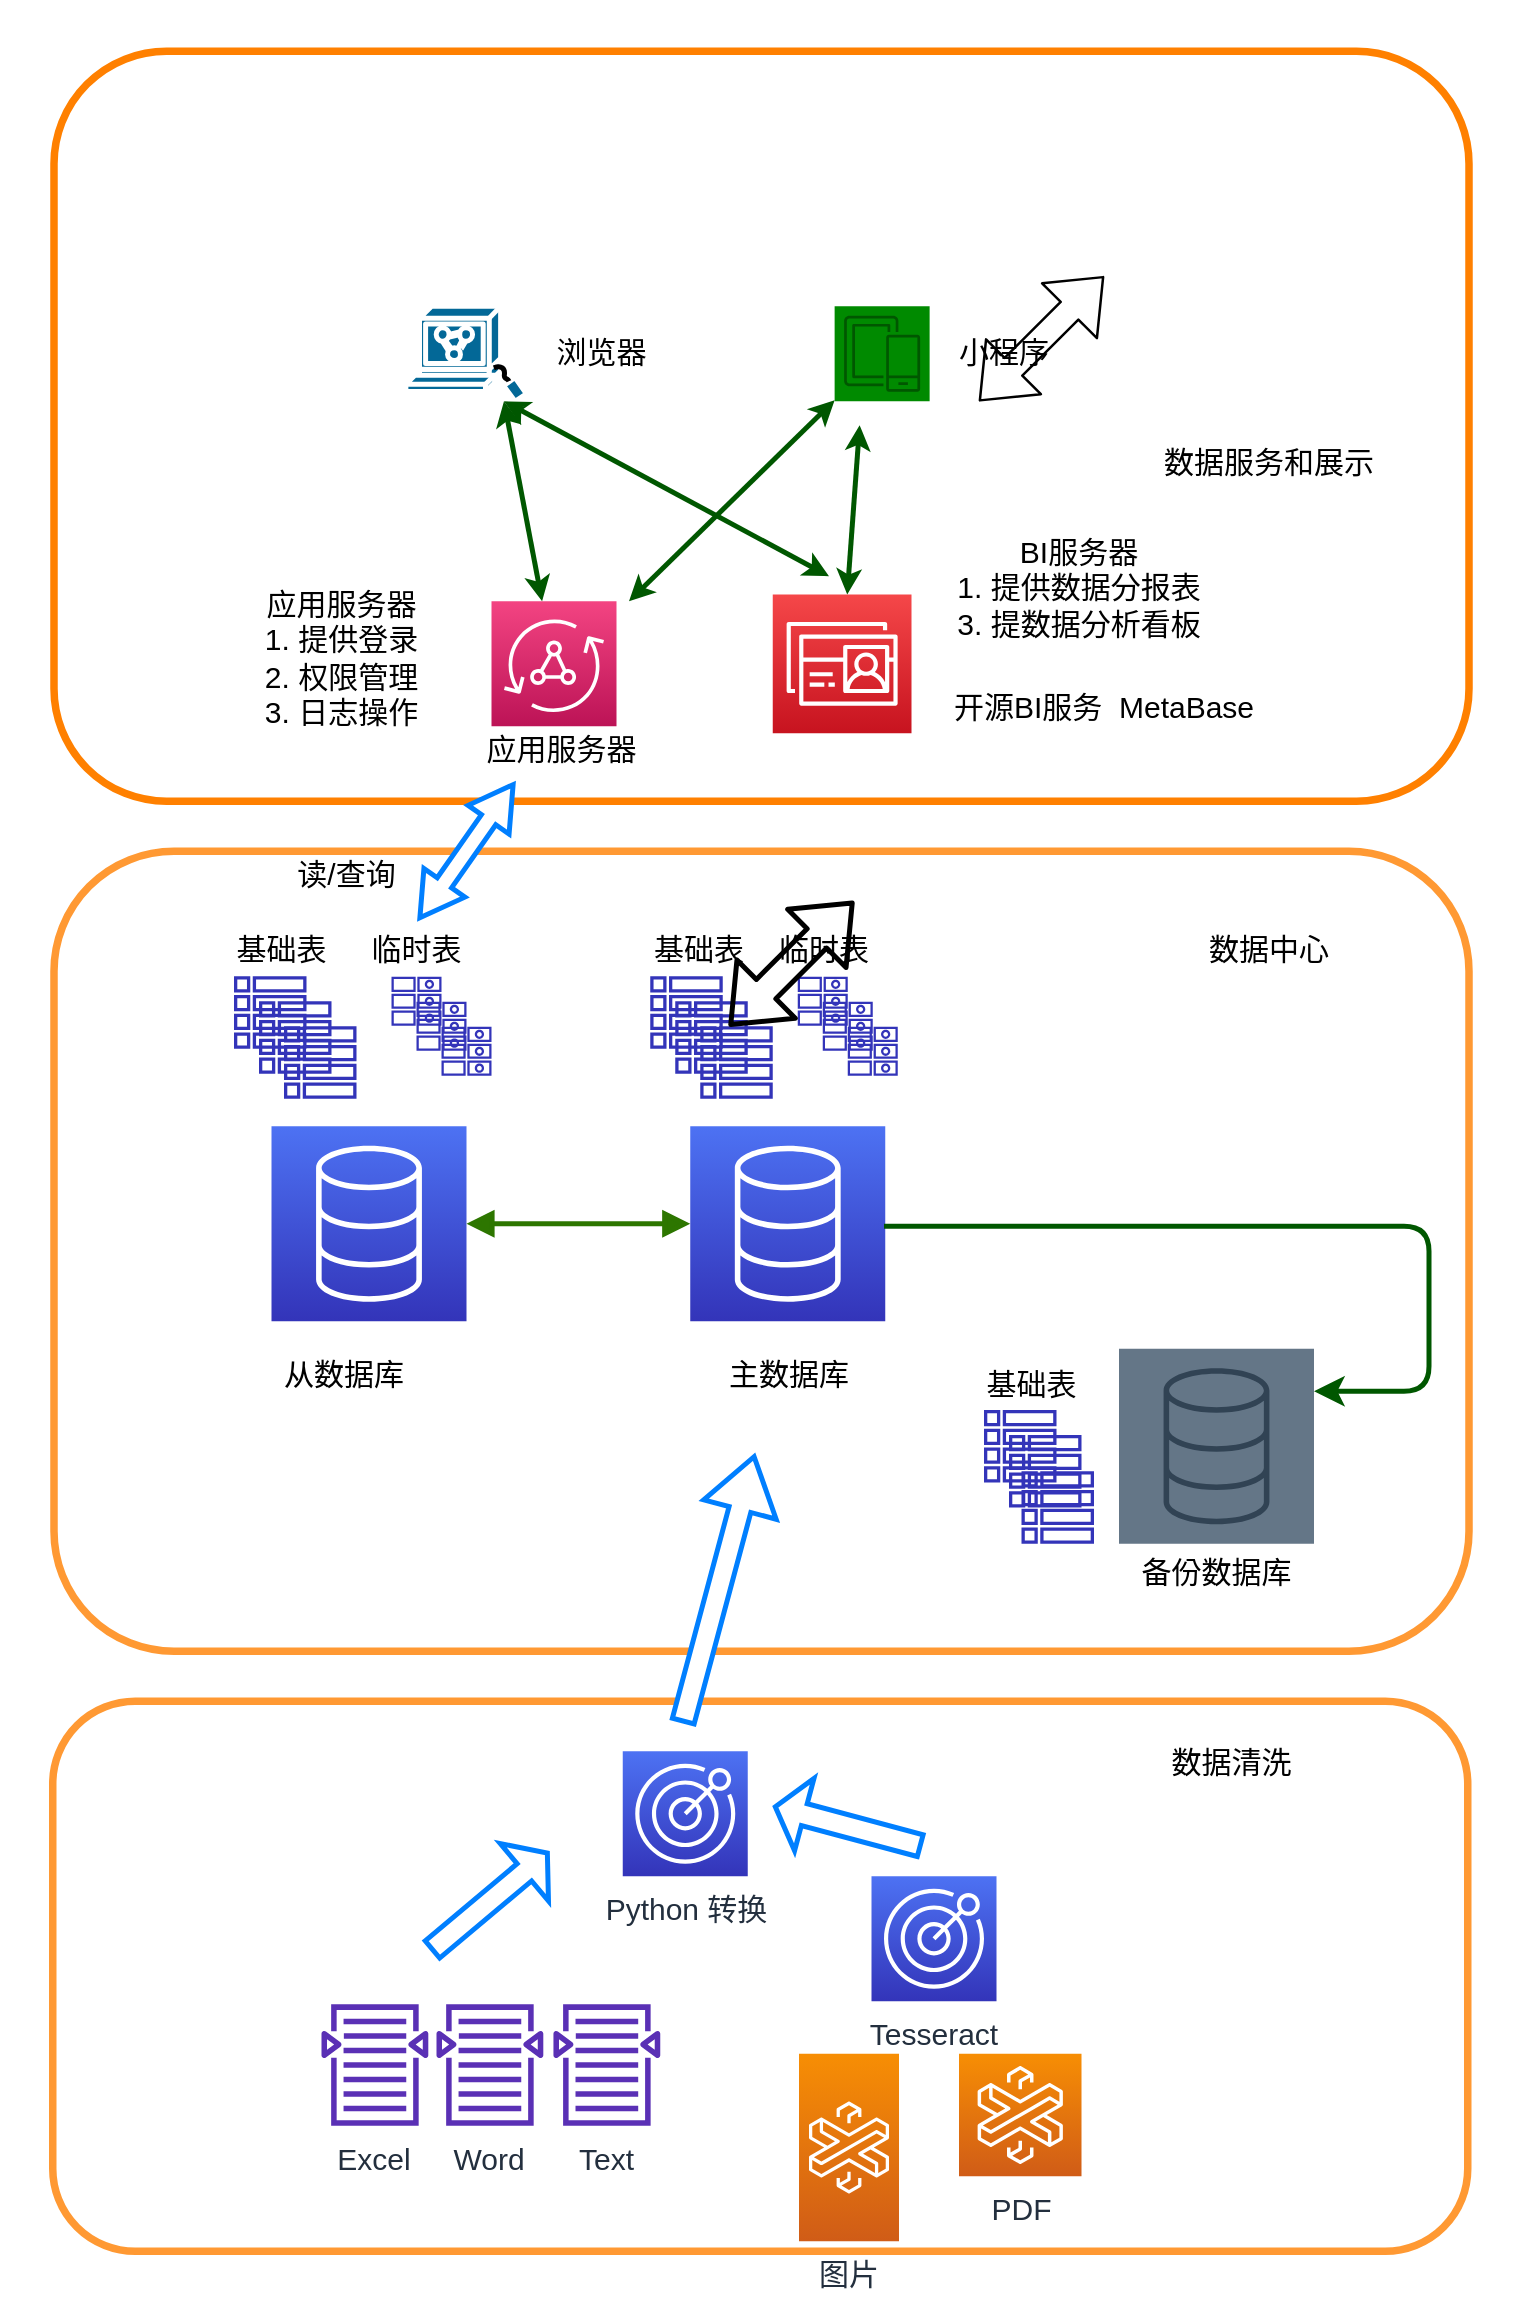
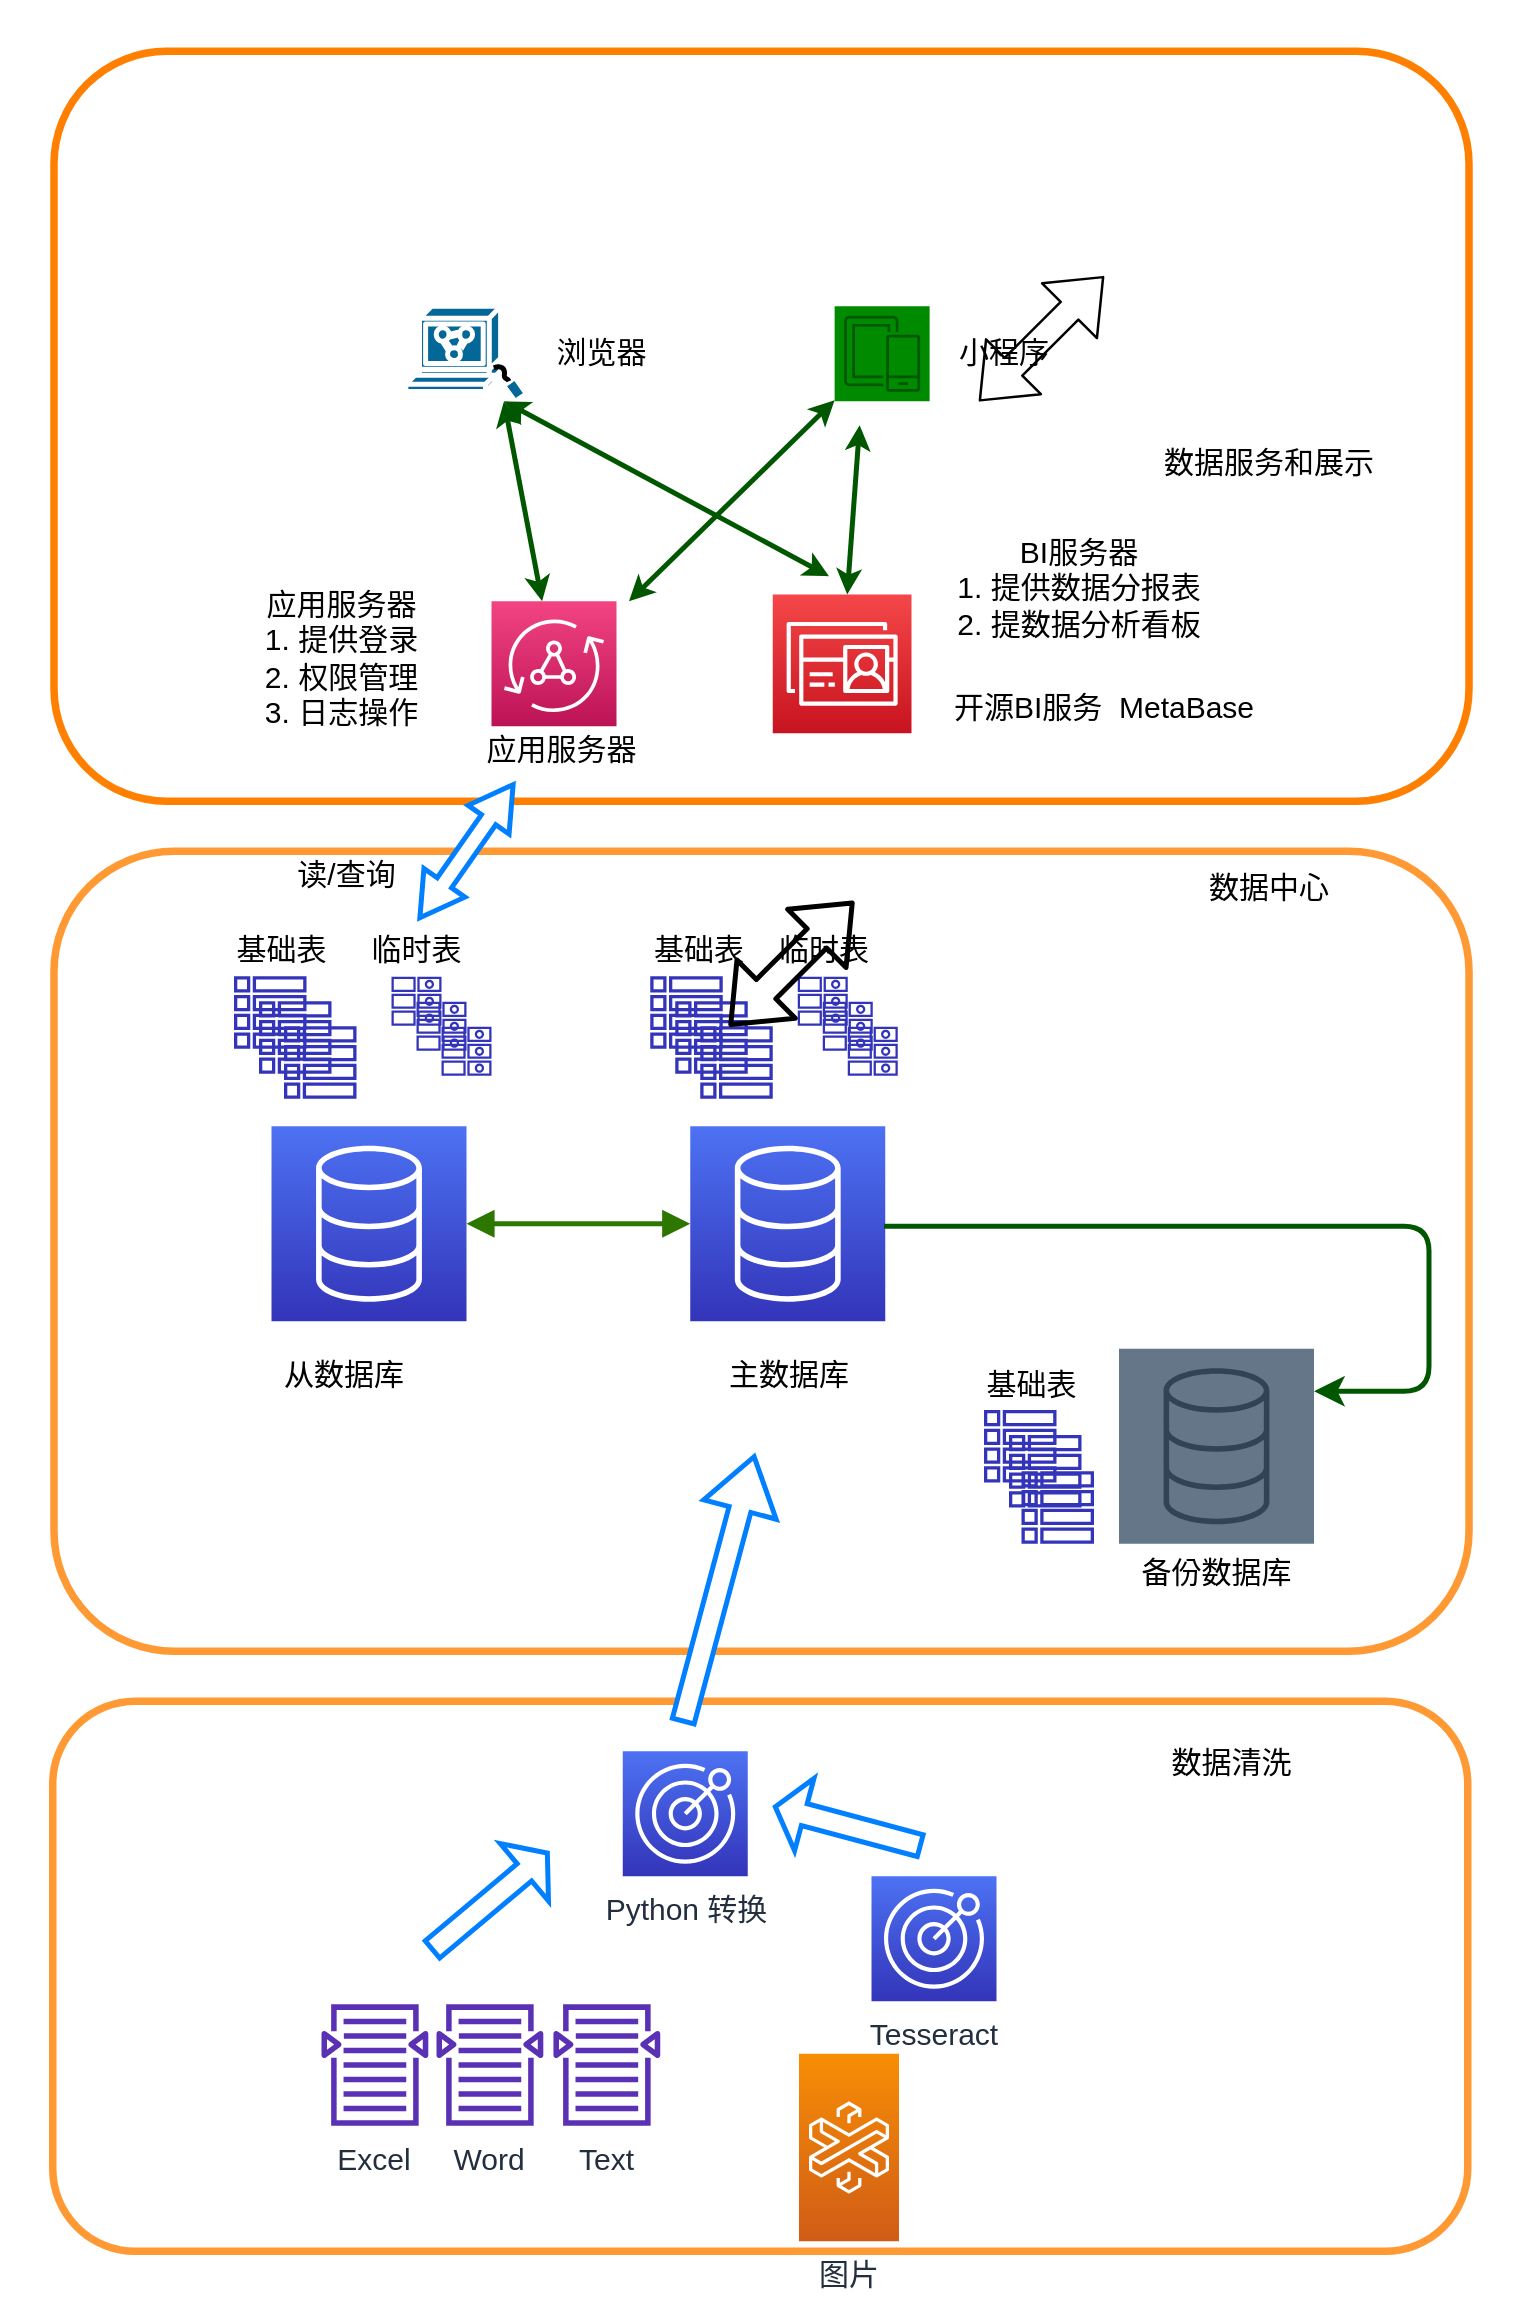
(1080, 589) -> (1080, 589)
(1269, 951) -> (1269, 889)
(1020, 2115) -> none
